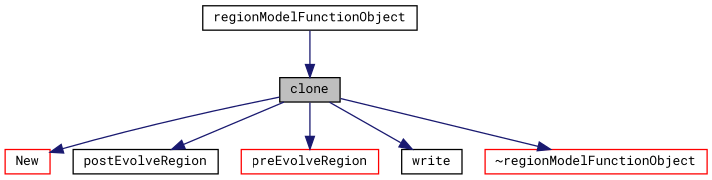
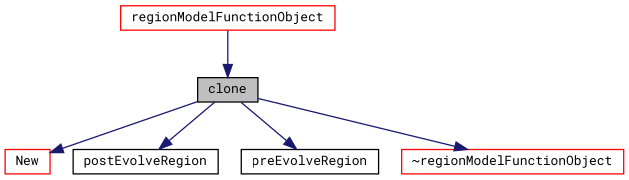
(310, 18) -> (228, 18)
(310, 162) -> (310, 162)
(432, 162) -> none
